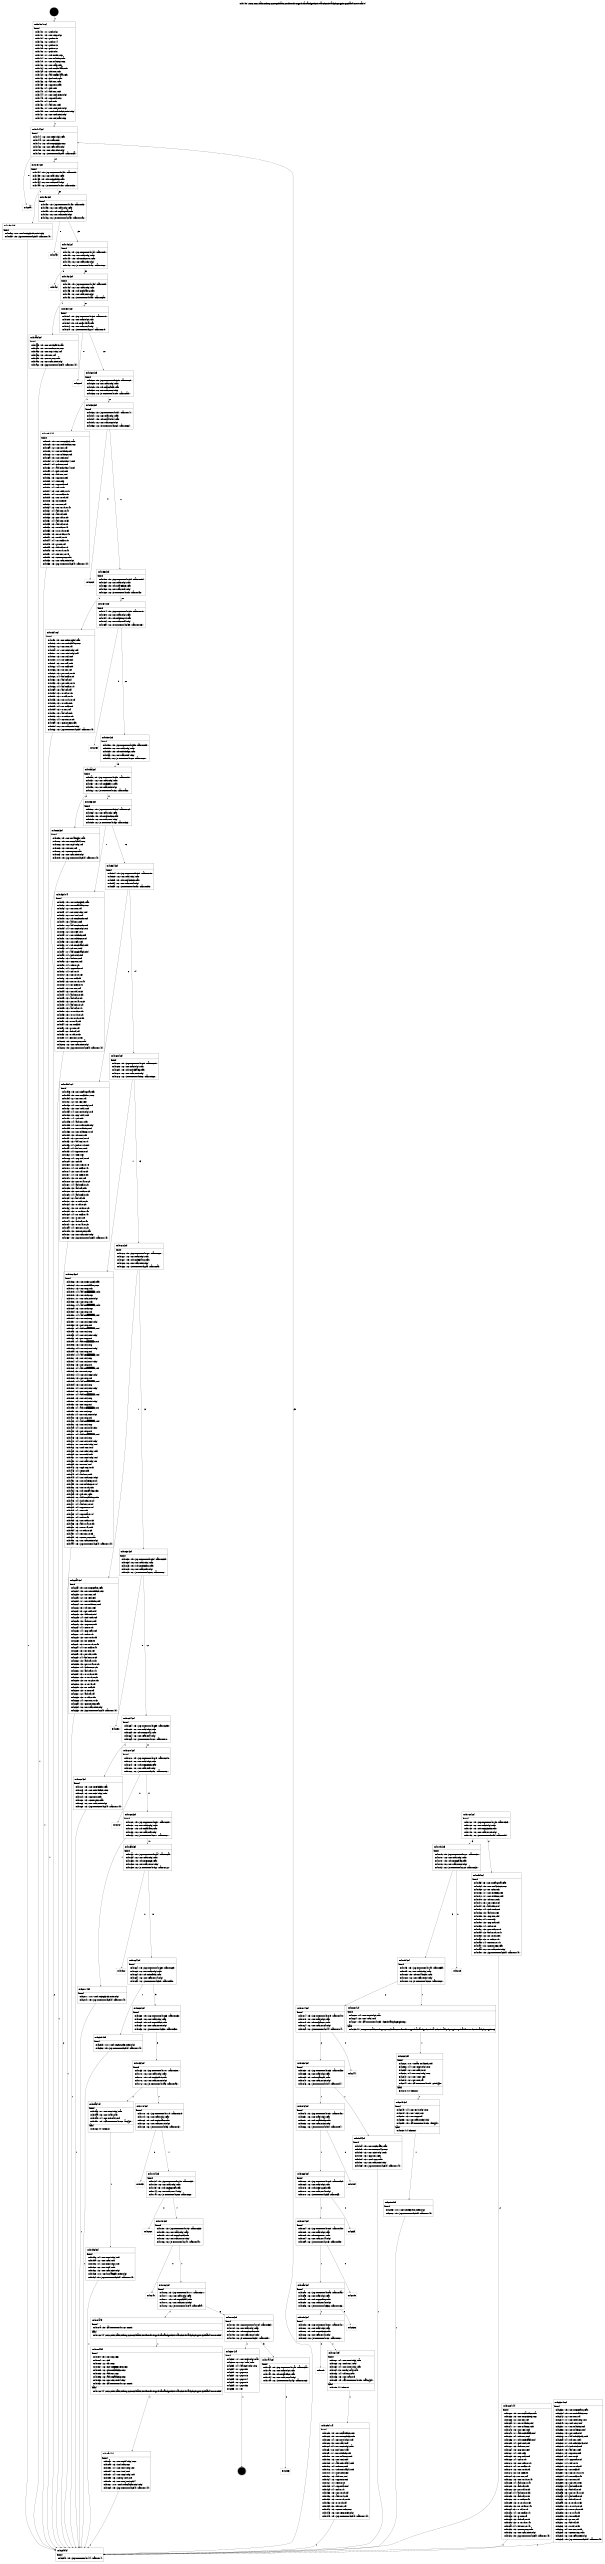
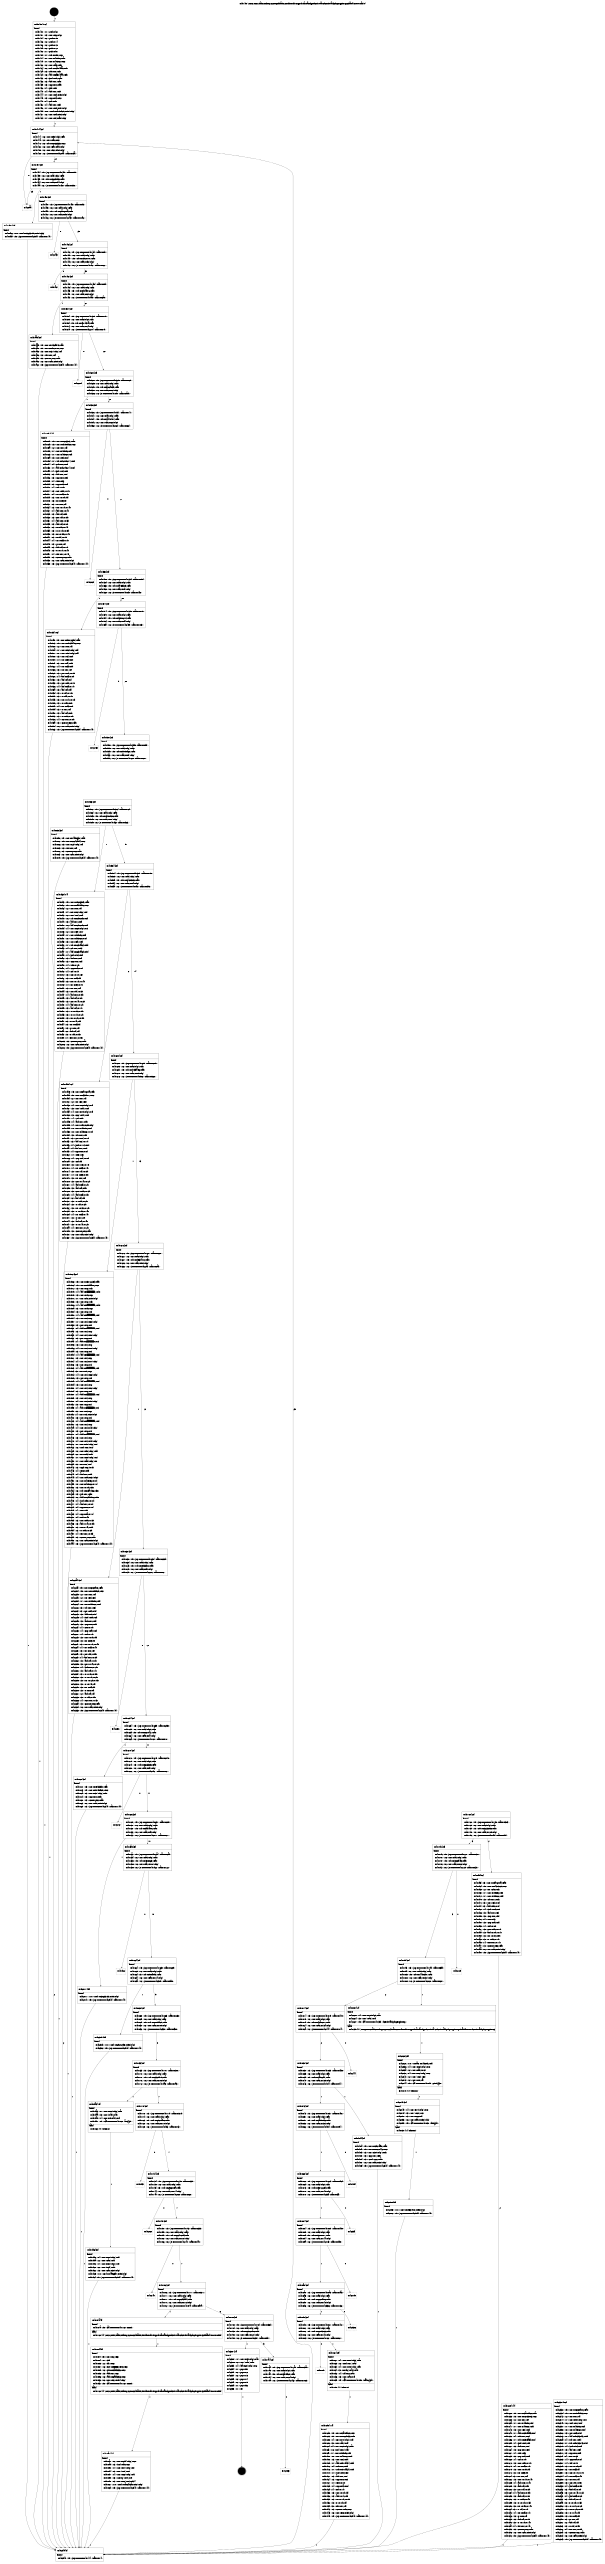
(58, 191) -> (28, 196)
(108, 780) -> none
(125, 845) -> (125, 845)
